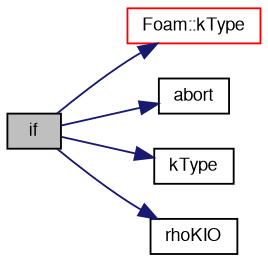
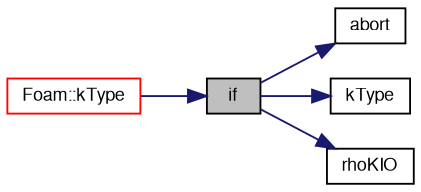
(98, 82) -> (164, 96)
